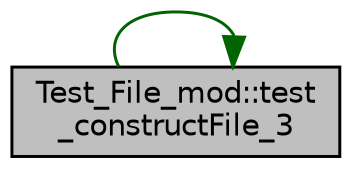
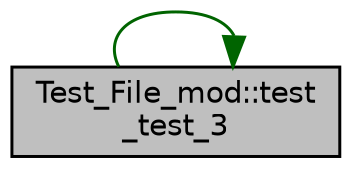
(176, 112) -> (176, 112)
